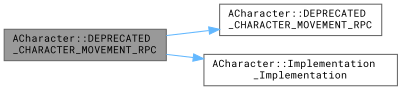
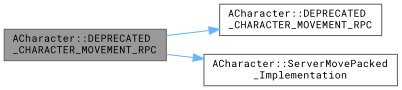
(301, 70) -> (301, 70)
